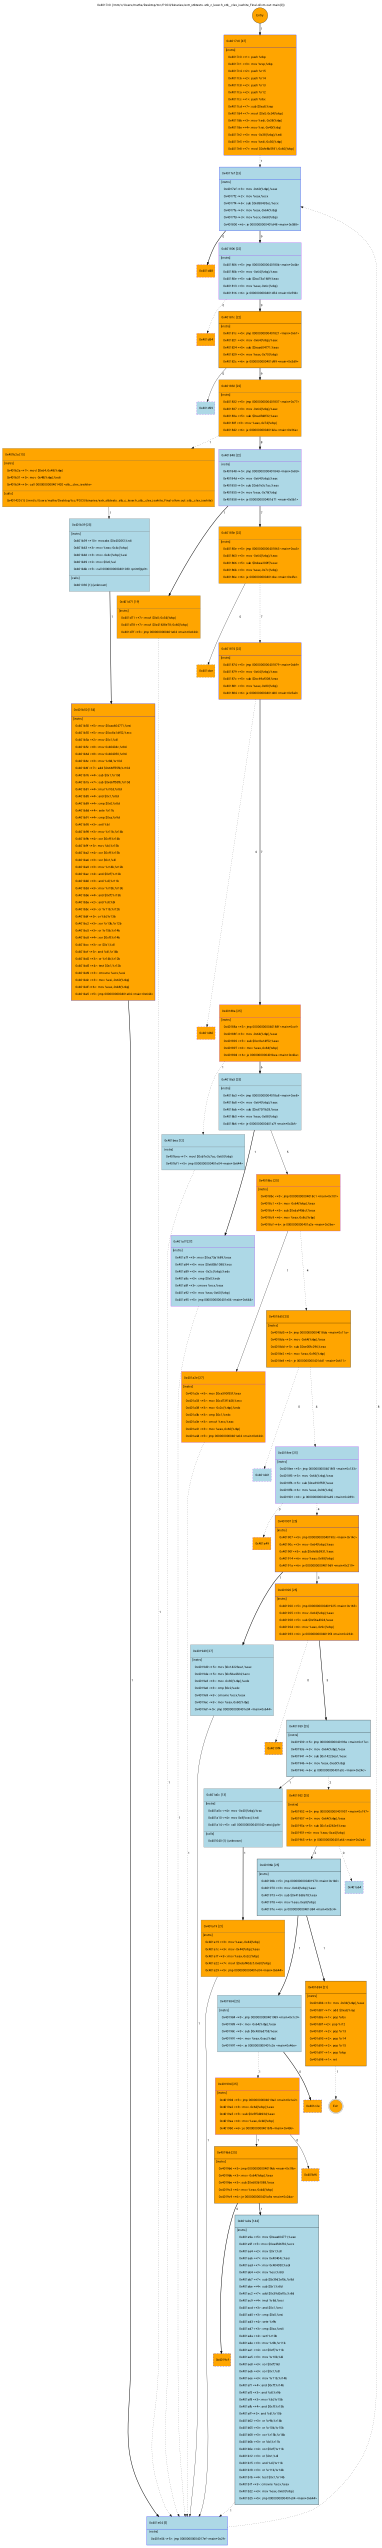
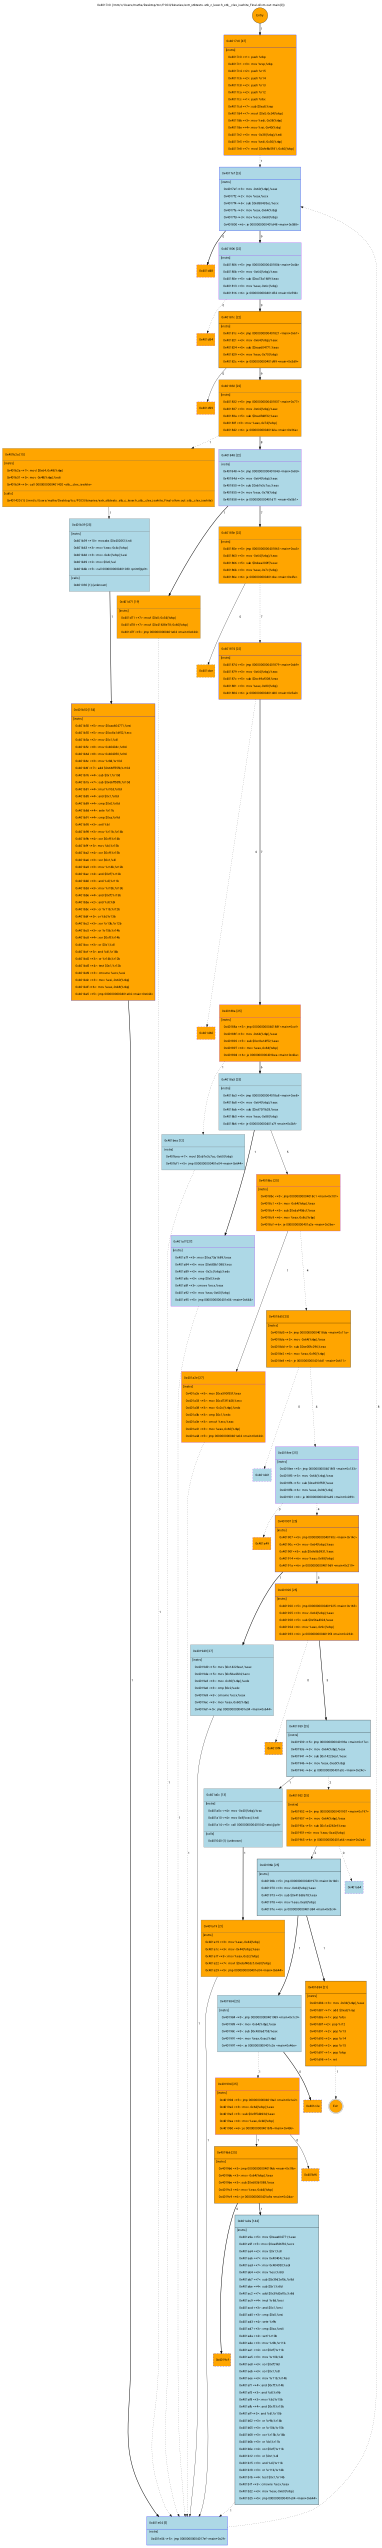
(206, 408) -> (206, 408)
